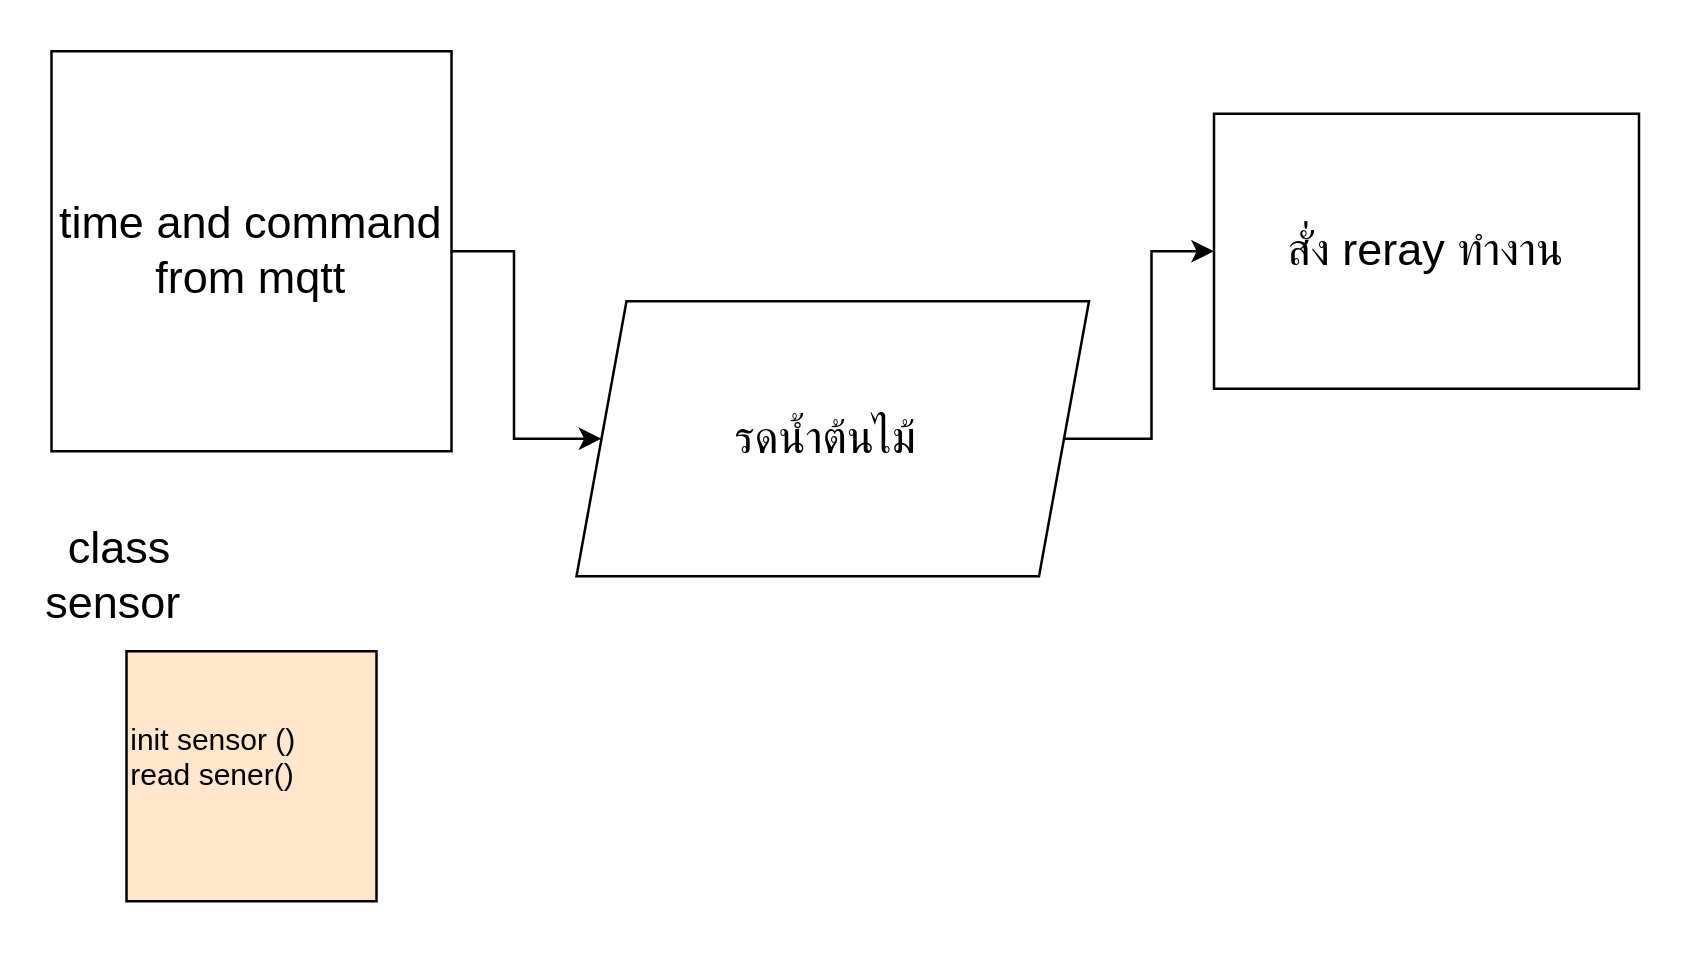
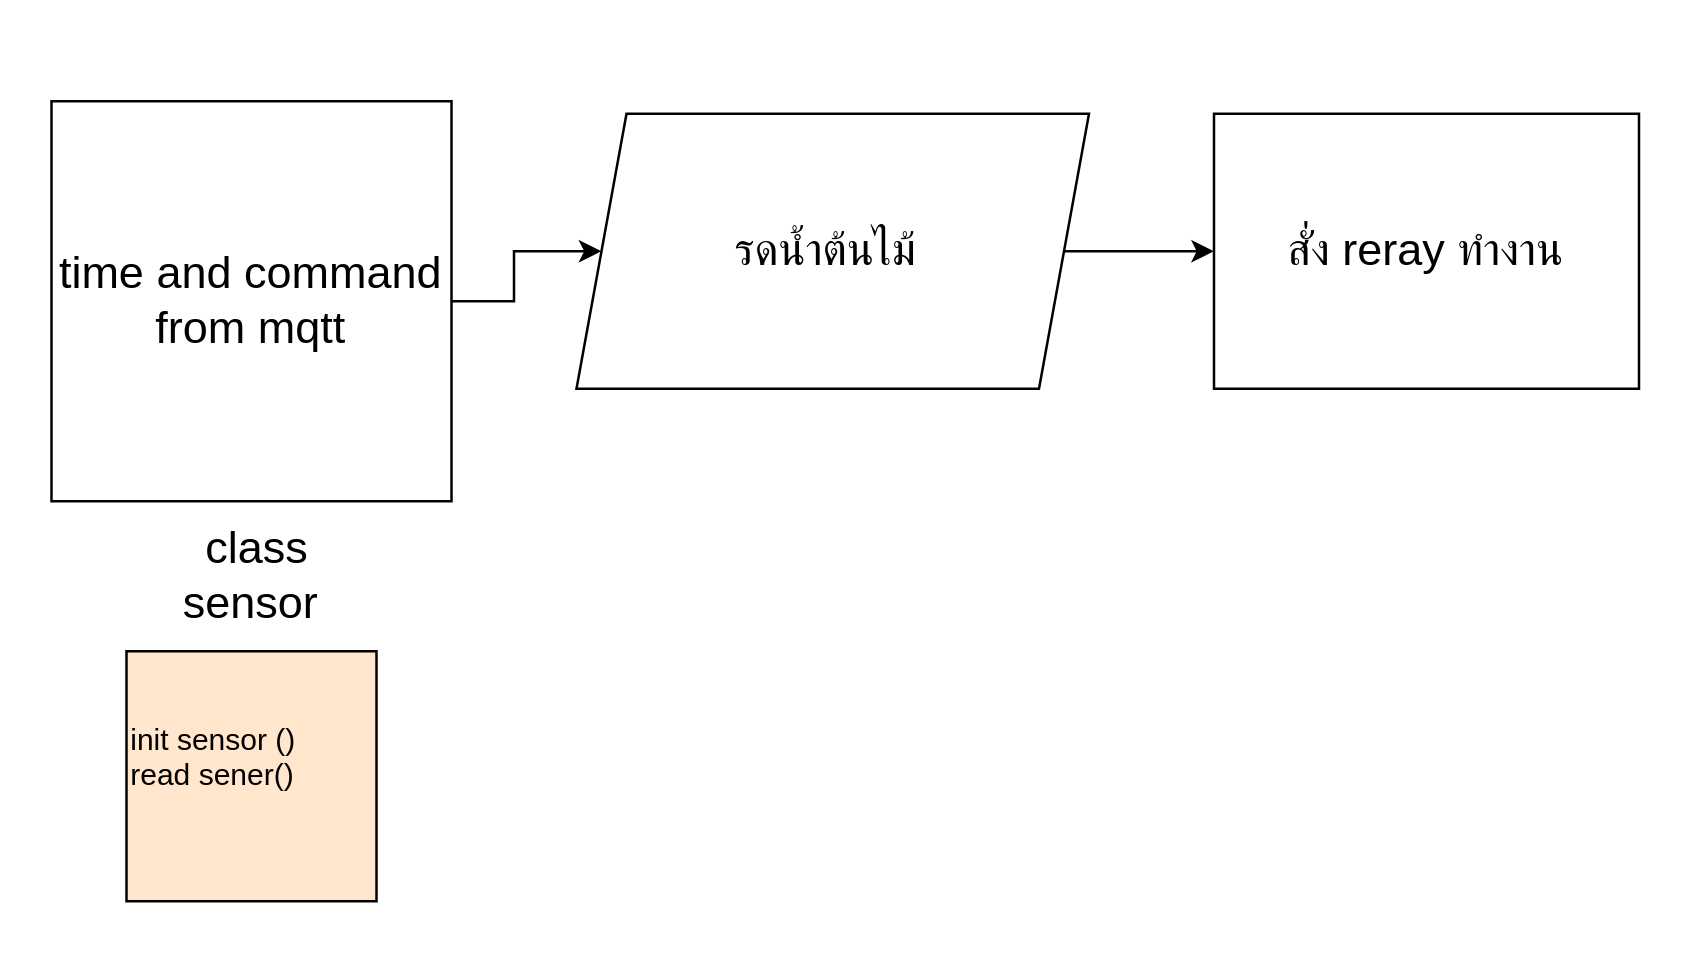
(251, 251) -> (251, 301)
(833, 439) -> (833, 251)
(114, 576) -> (251, 576)
